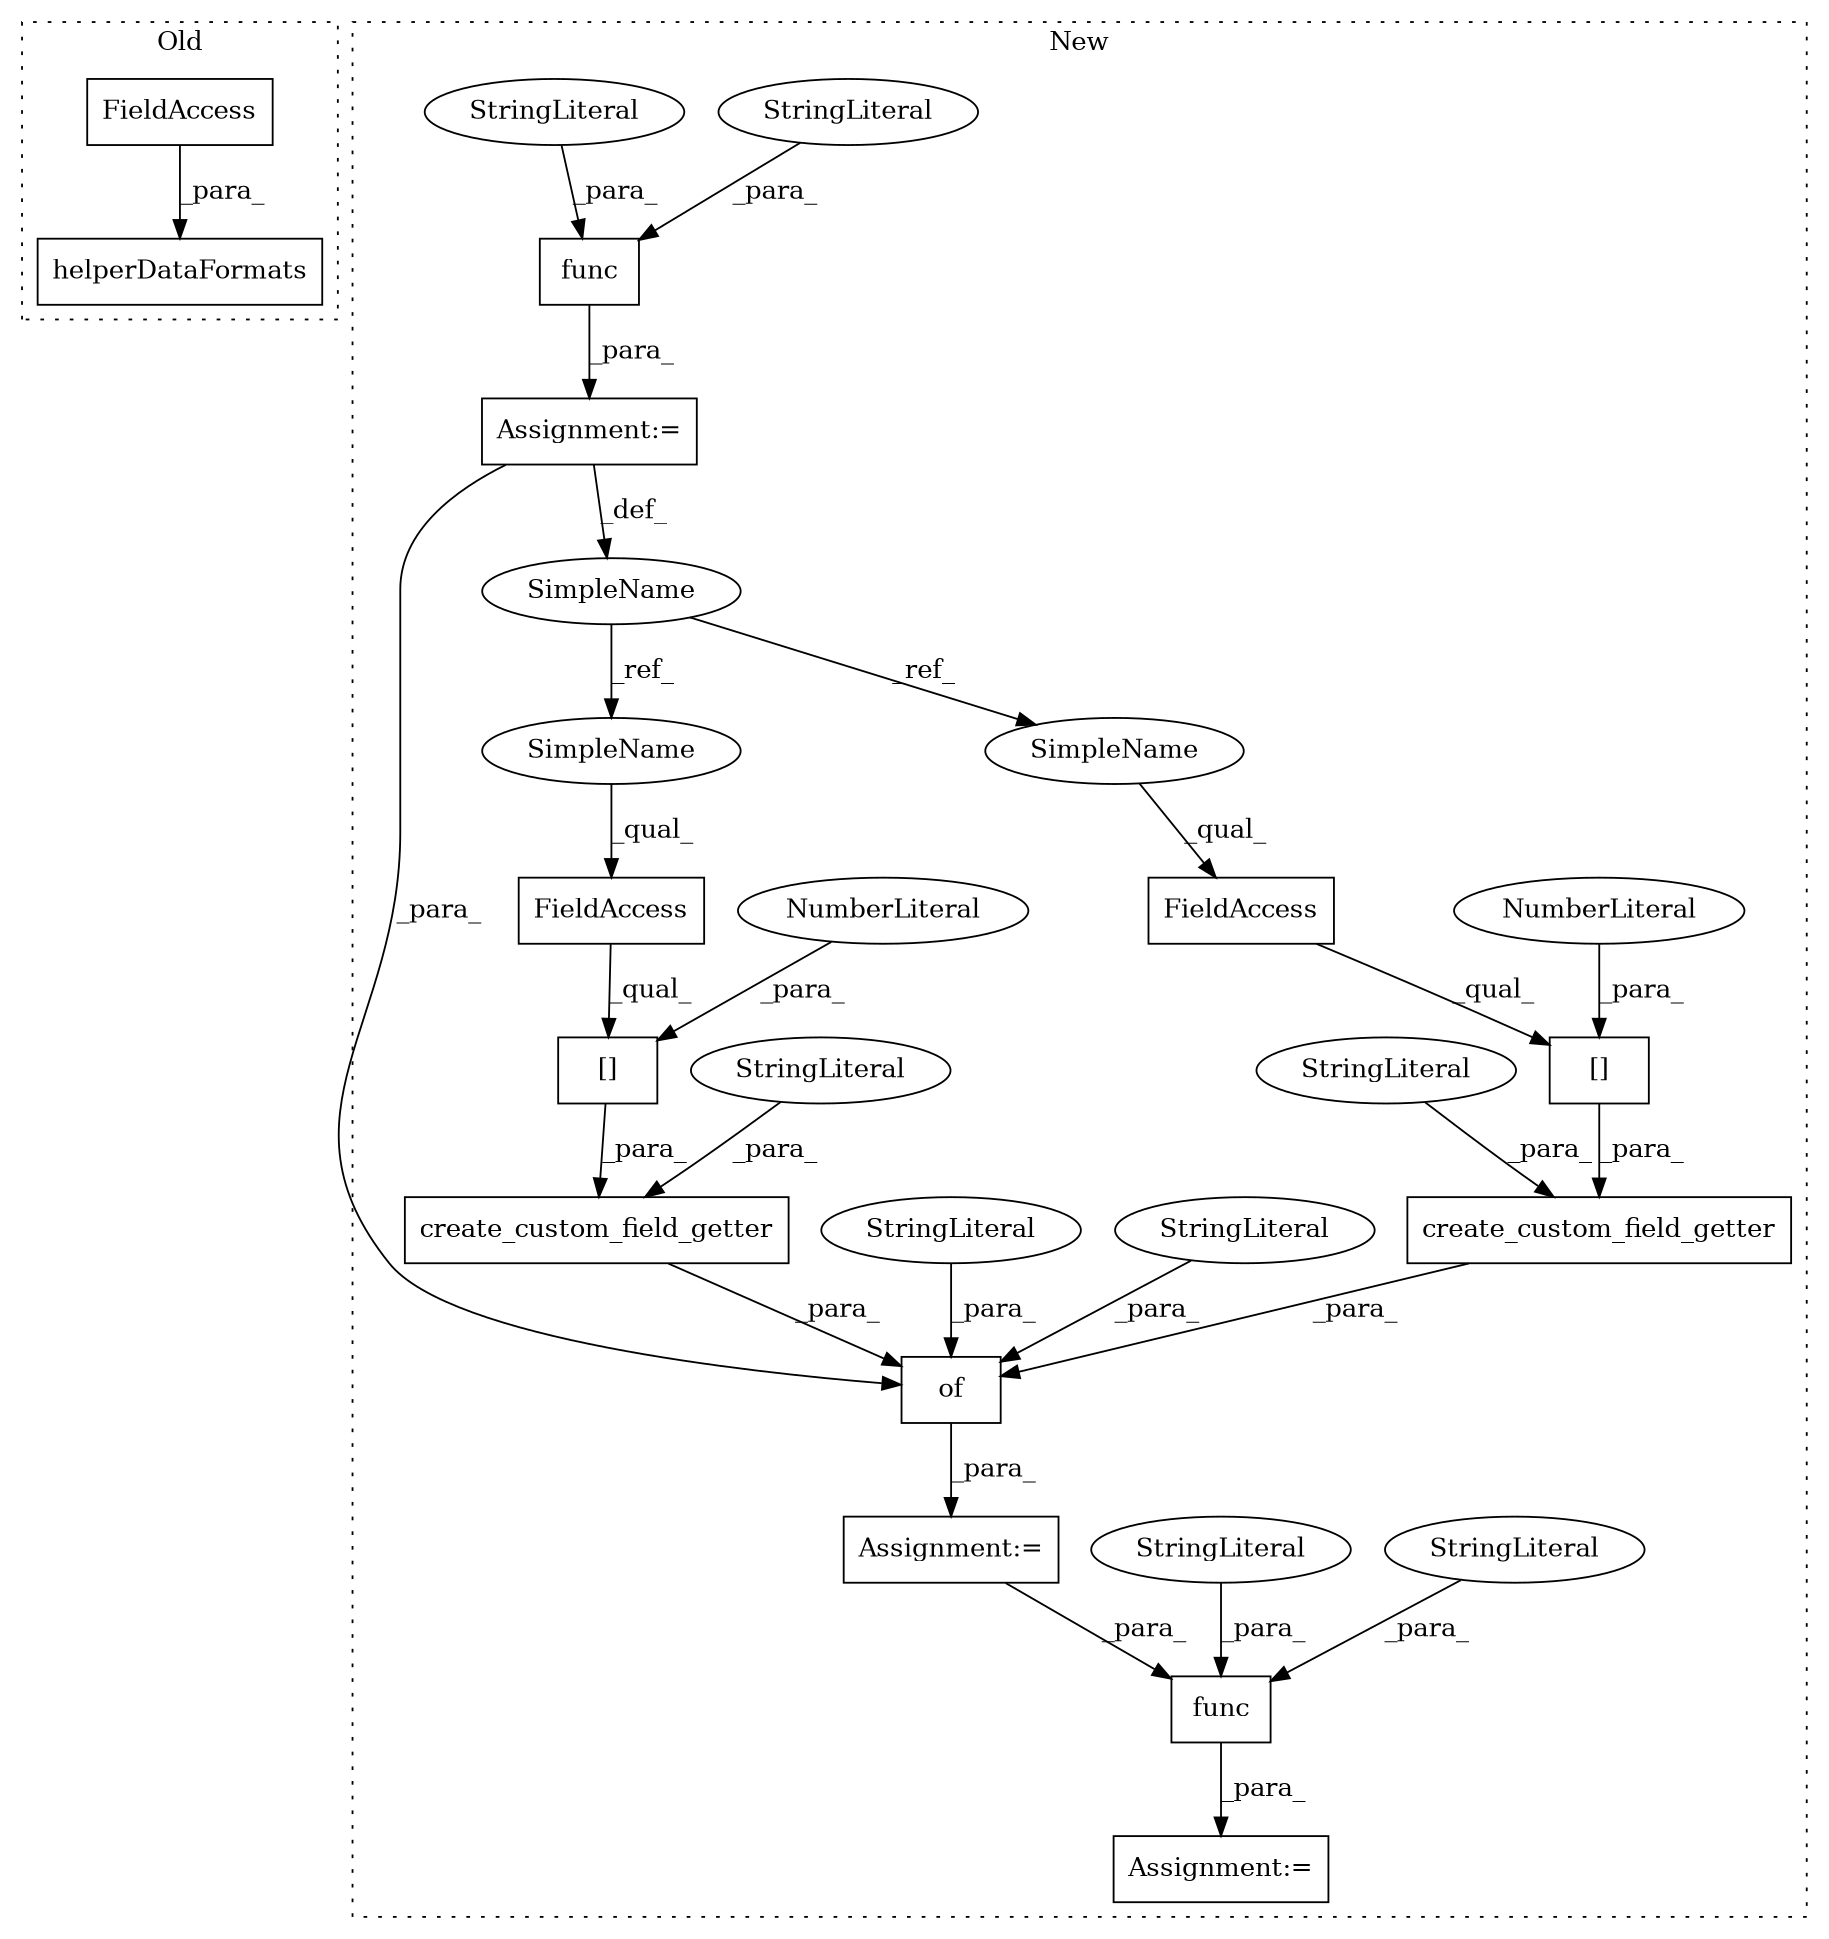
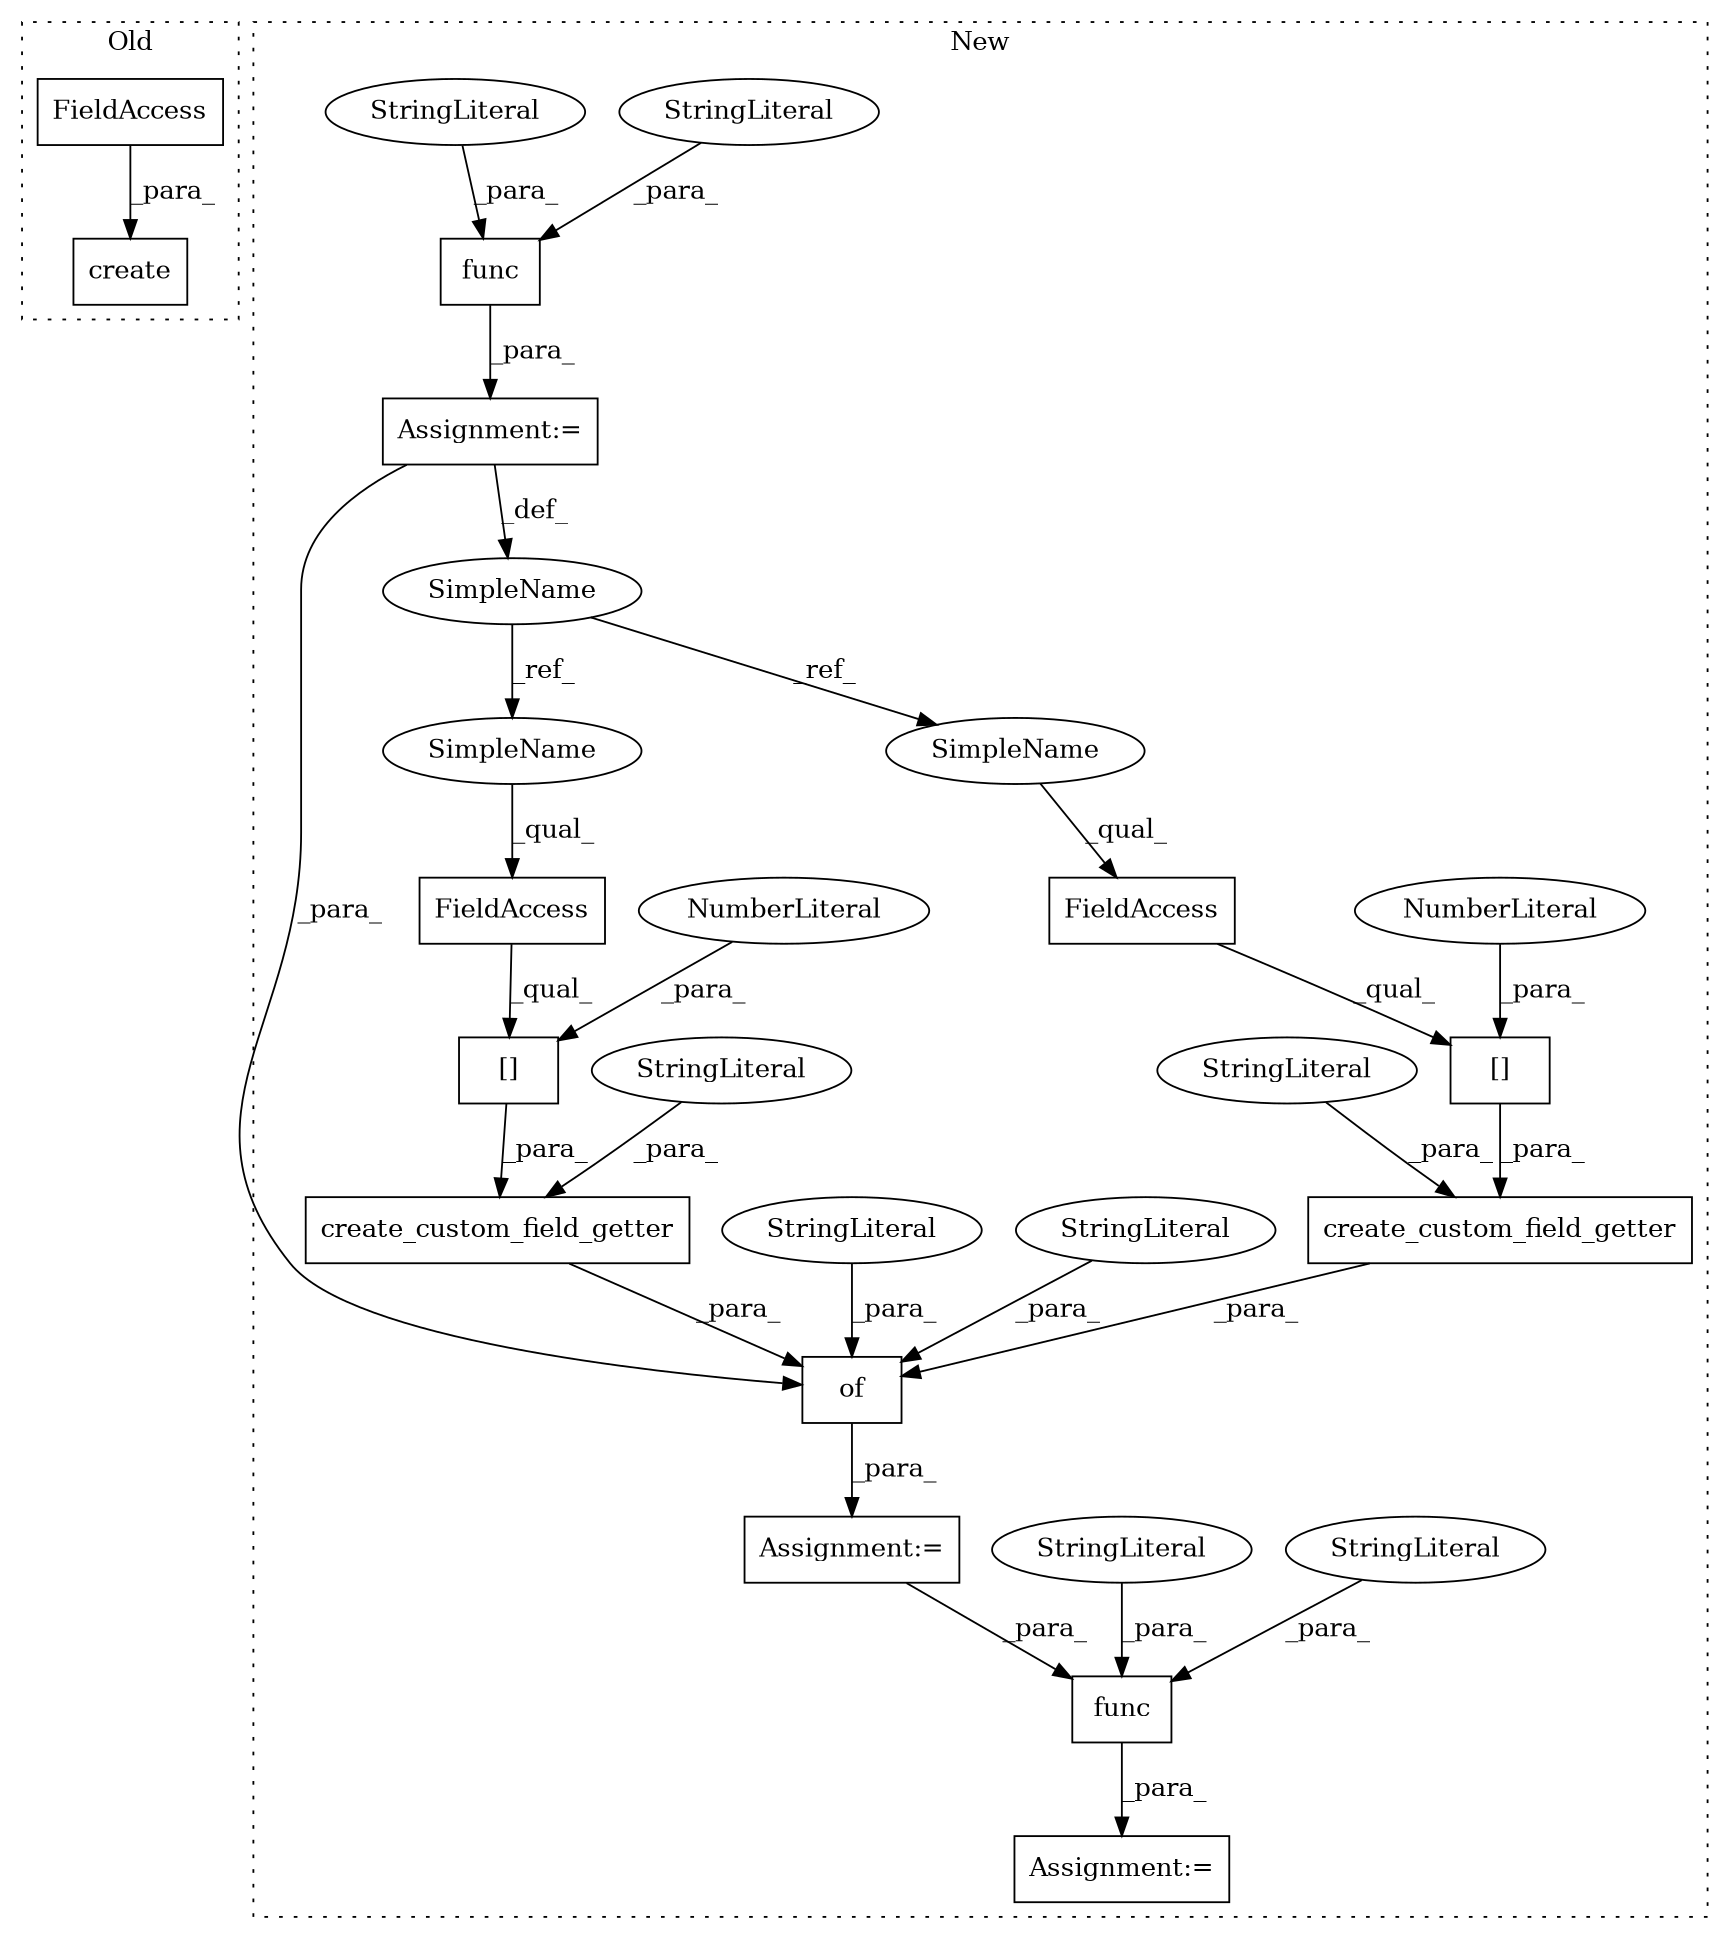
(180, 272) -> (130, 272)
